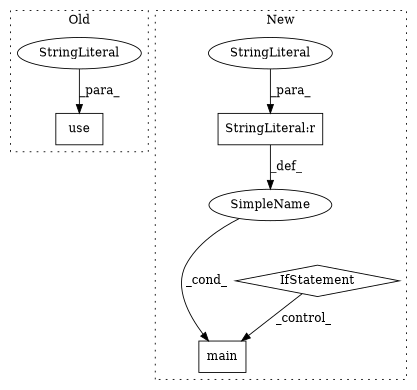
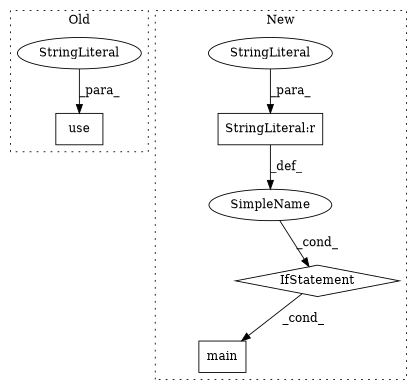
(185, 267) -> (292, 240)
(304, 319) -> (304, 319)
